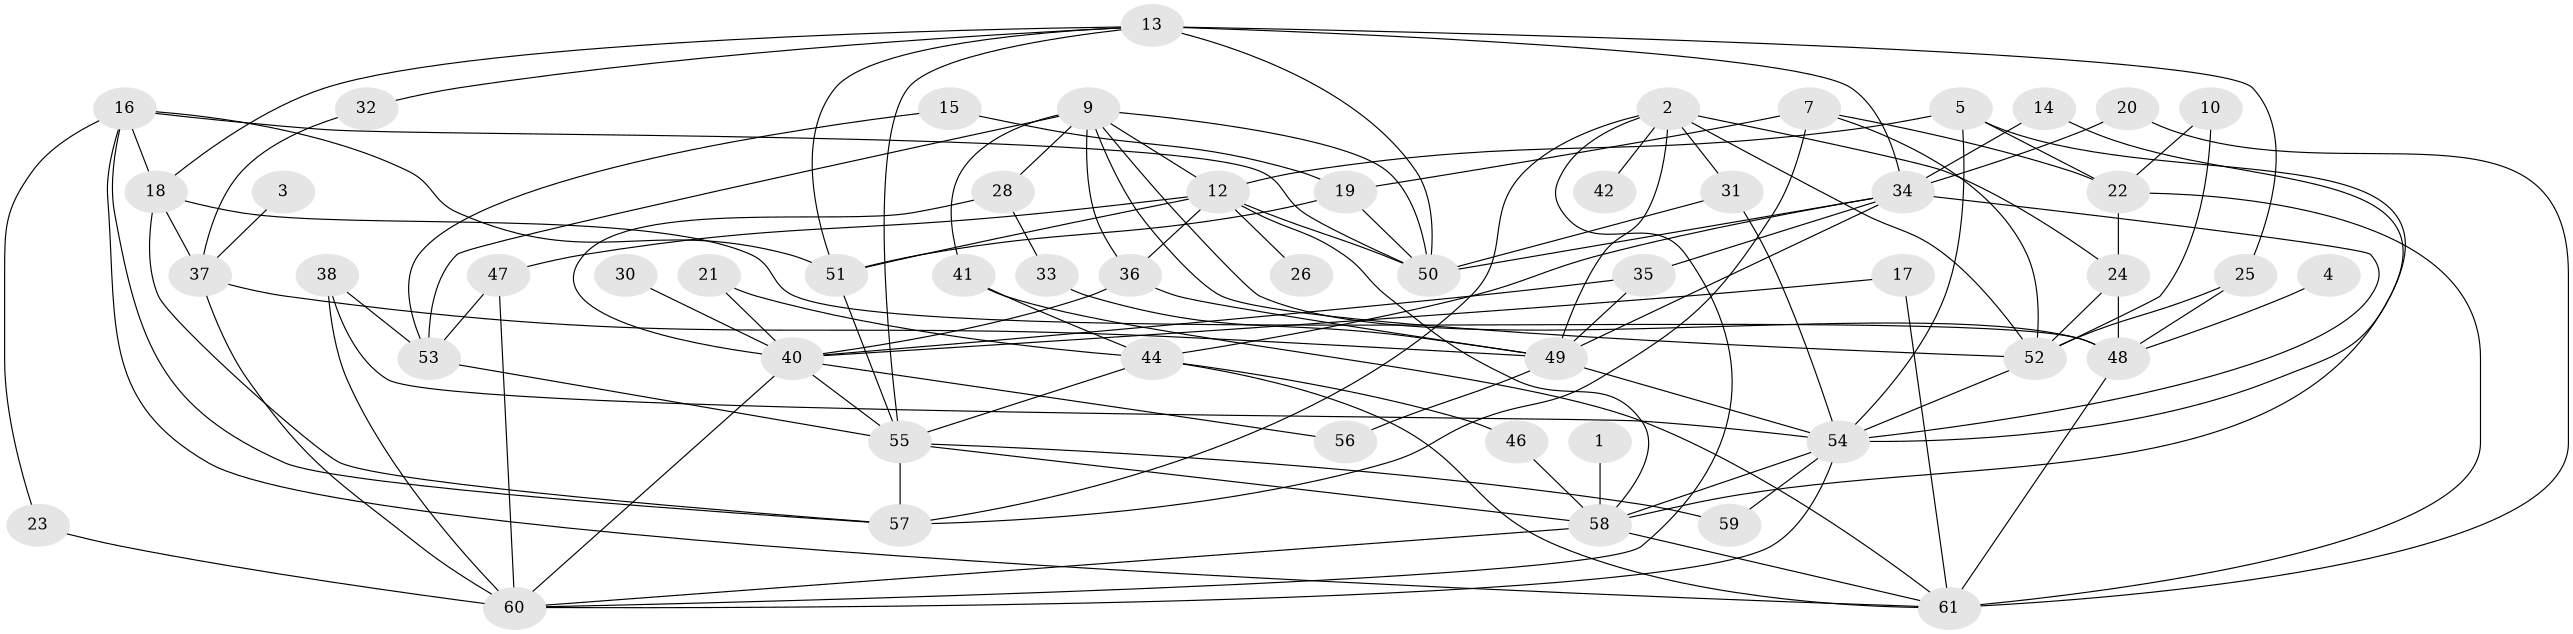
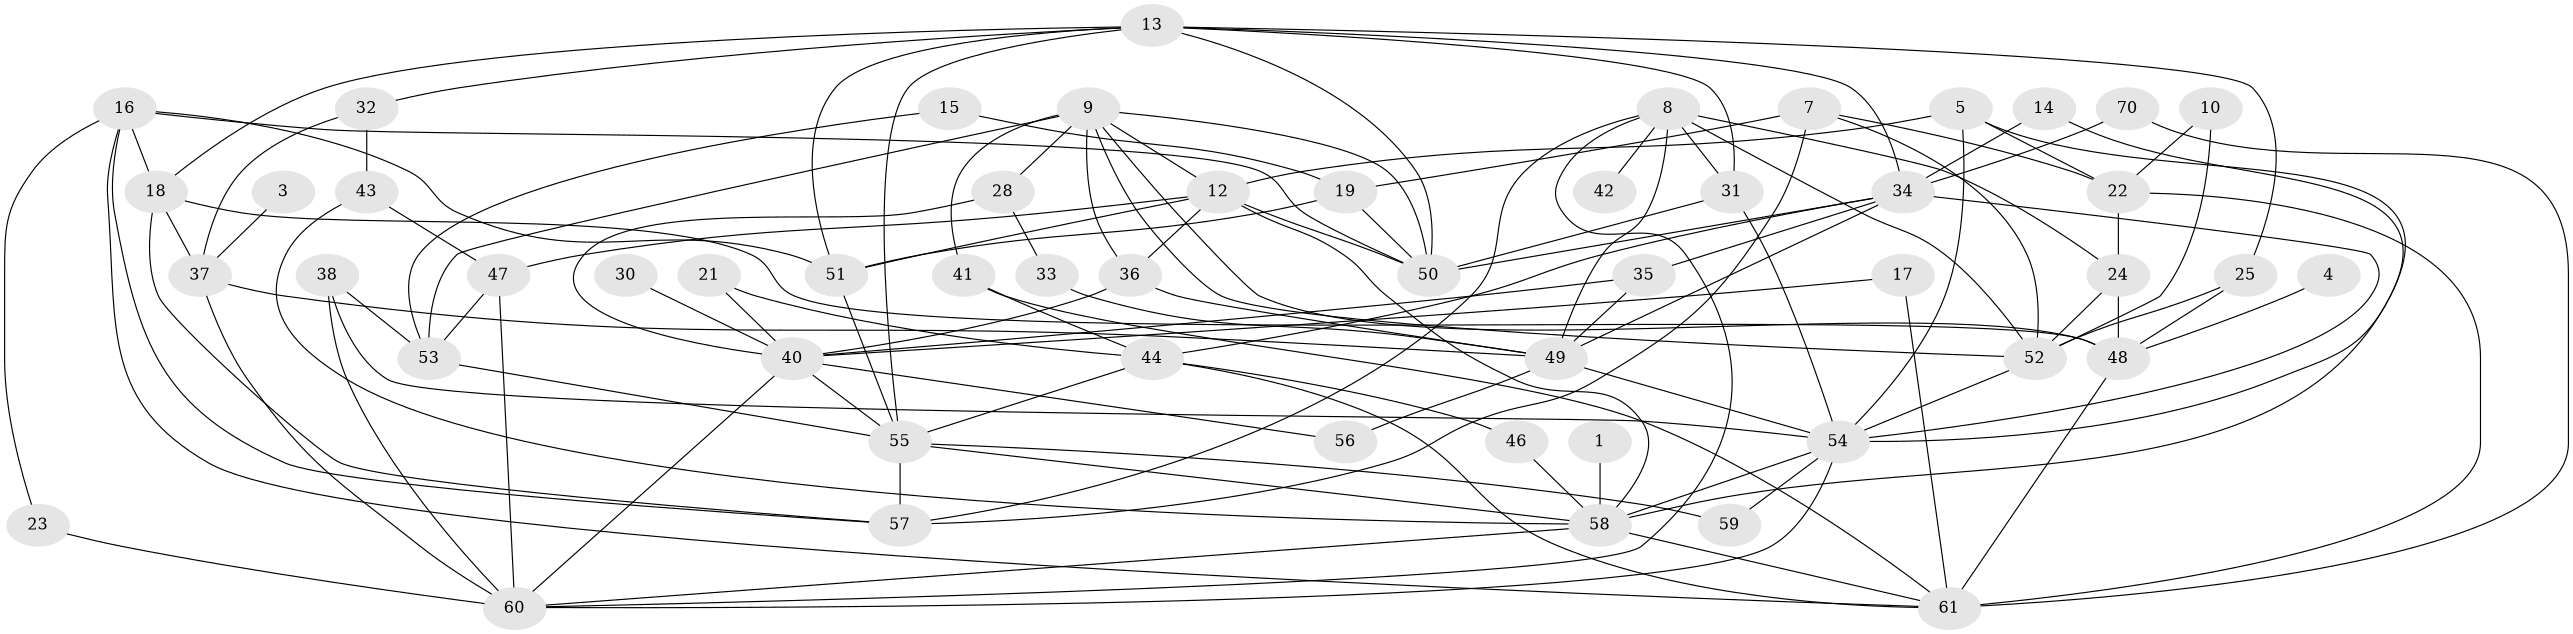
none -> (1509, 50)
(1668, 109) -> (1668, 109)
(2128, 109) -> (2128, 109)
none -> (367, 192)
(1302, 275) -> none
